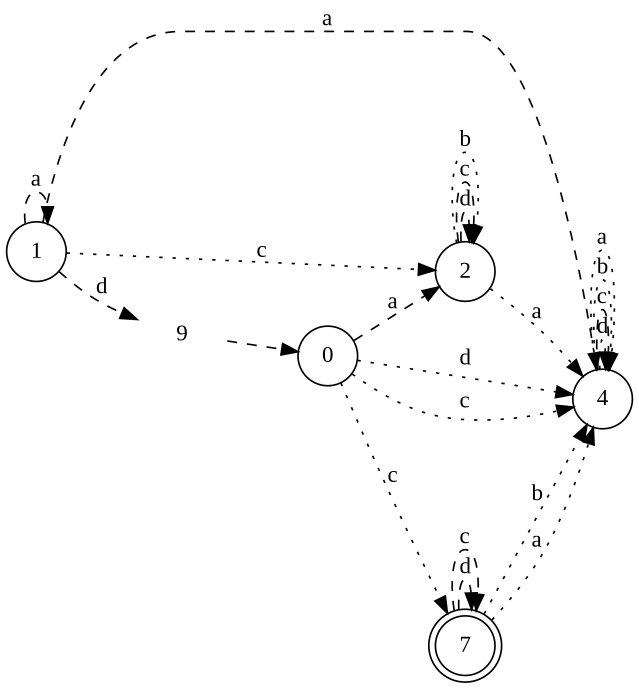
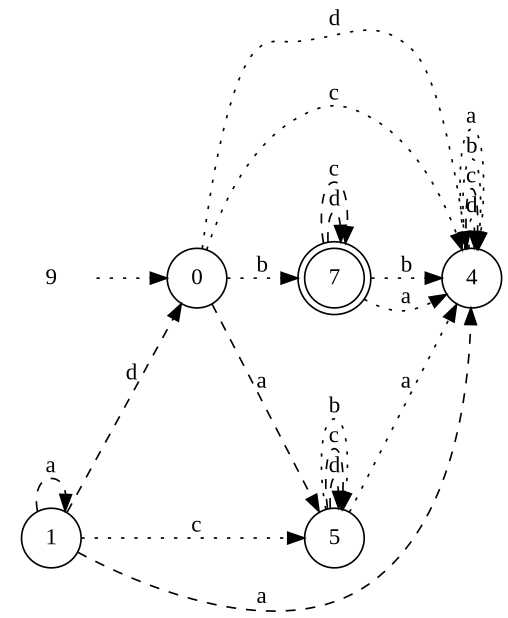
(465, 272) -> (334, 538)
(89, 295) -> (120, 415)
(254, 345) -> (123, 278)
(393, 476) -> (262, 266)
